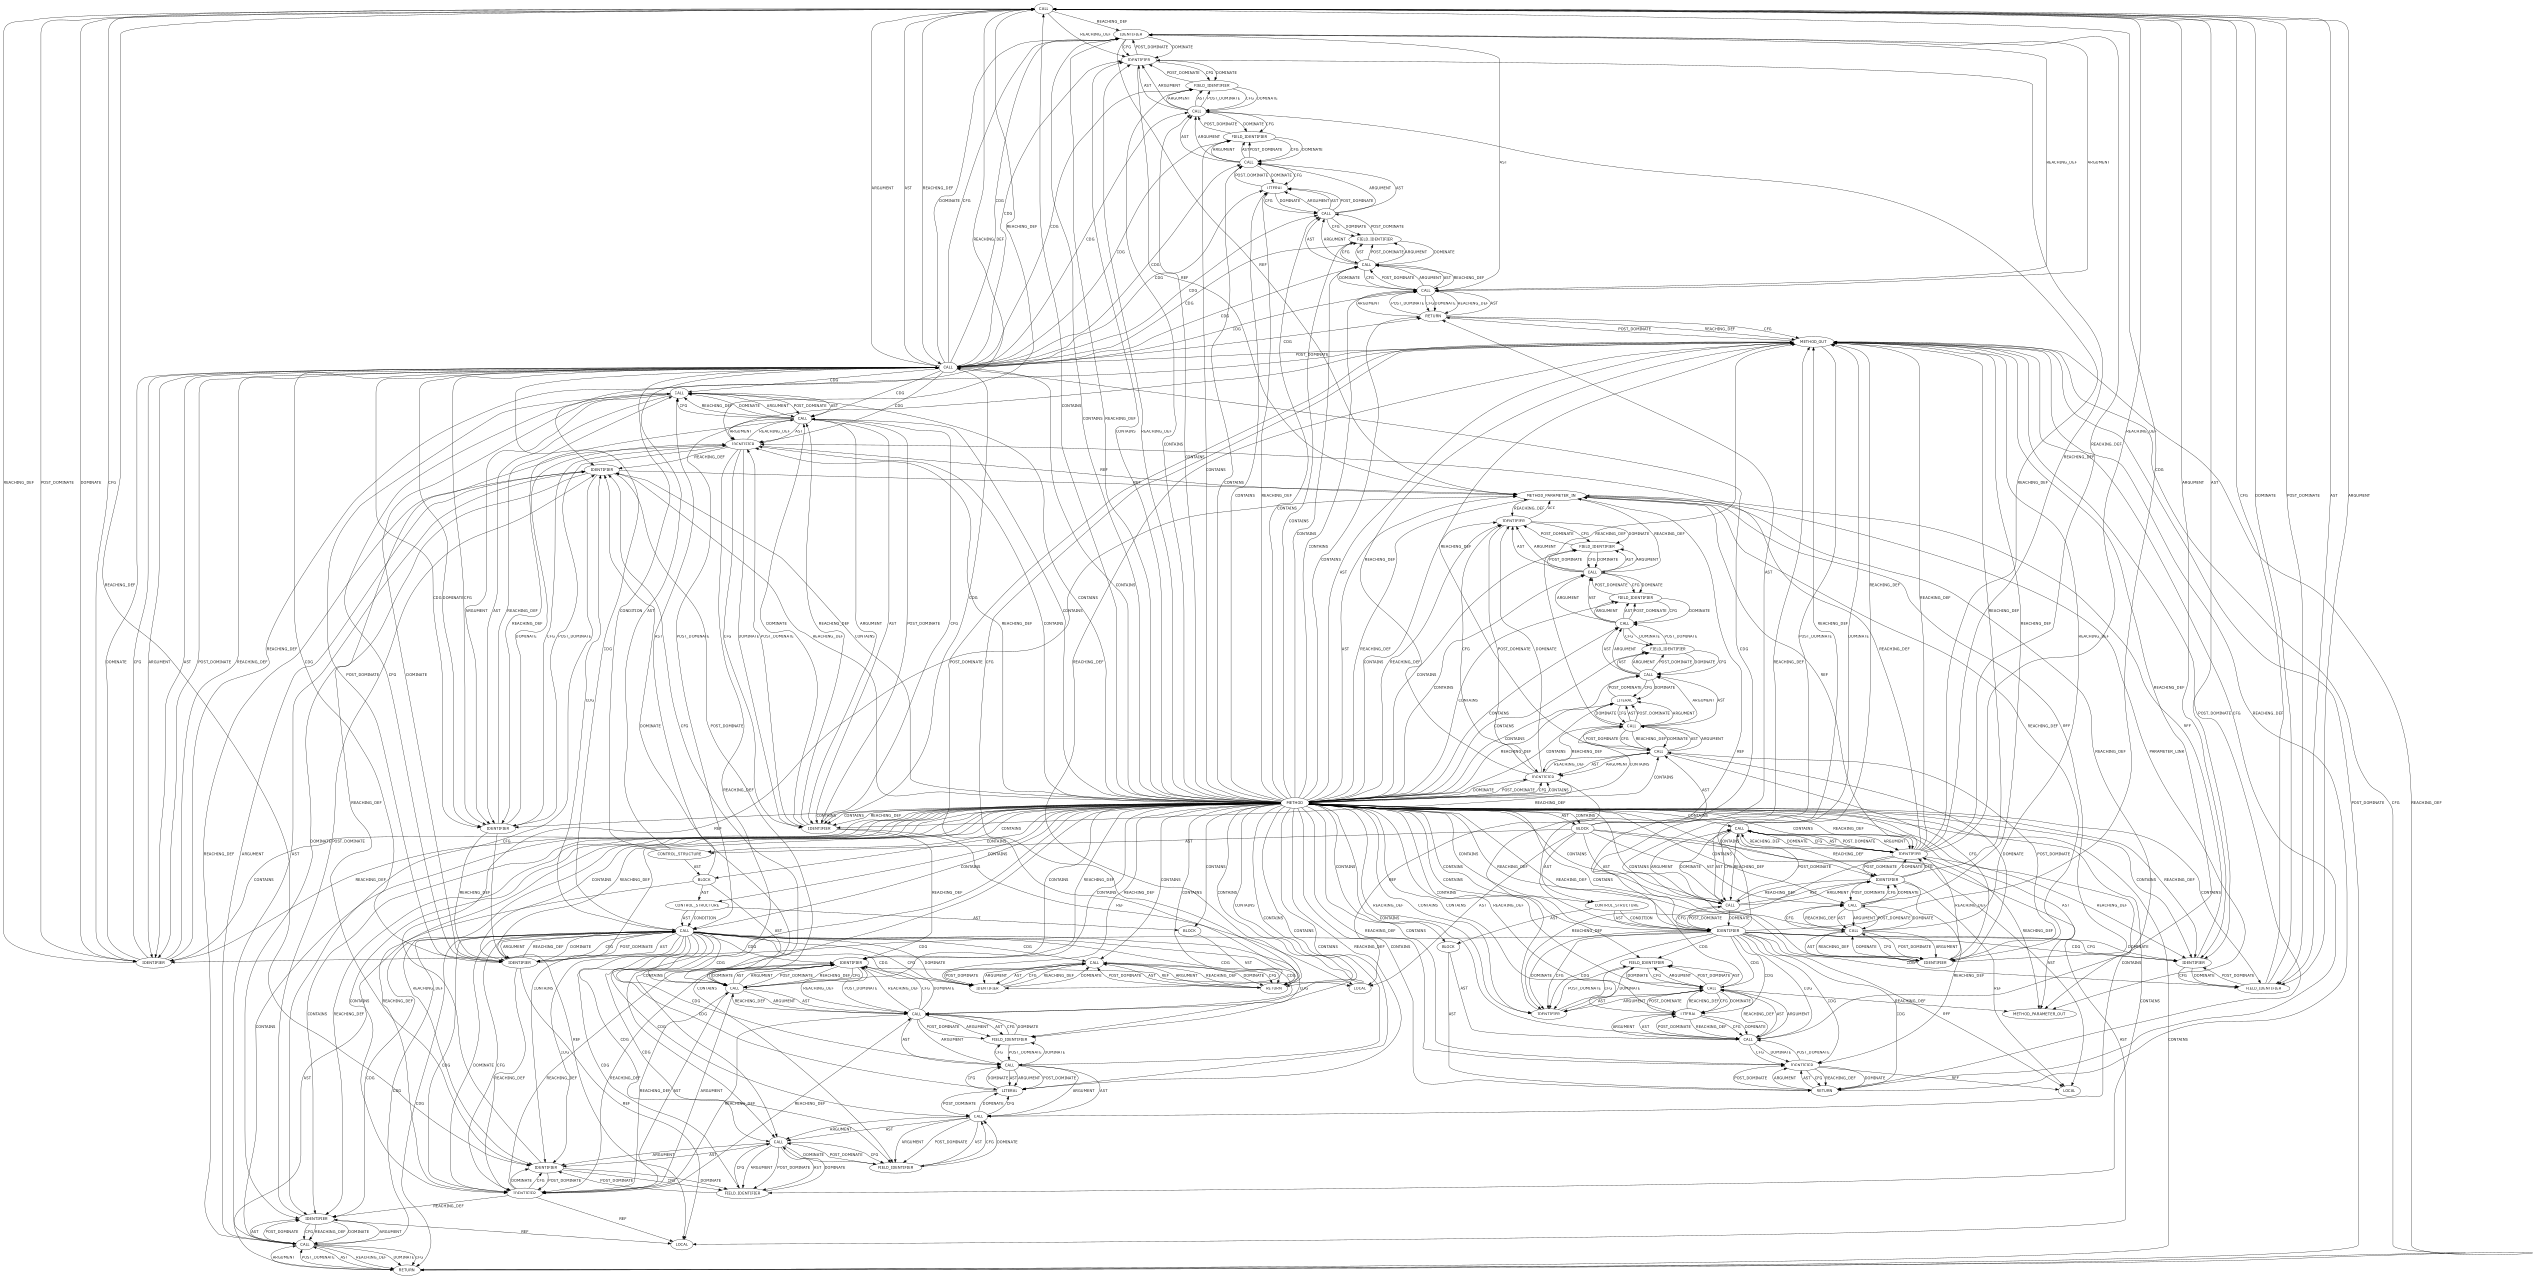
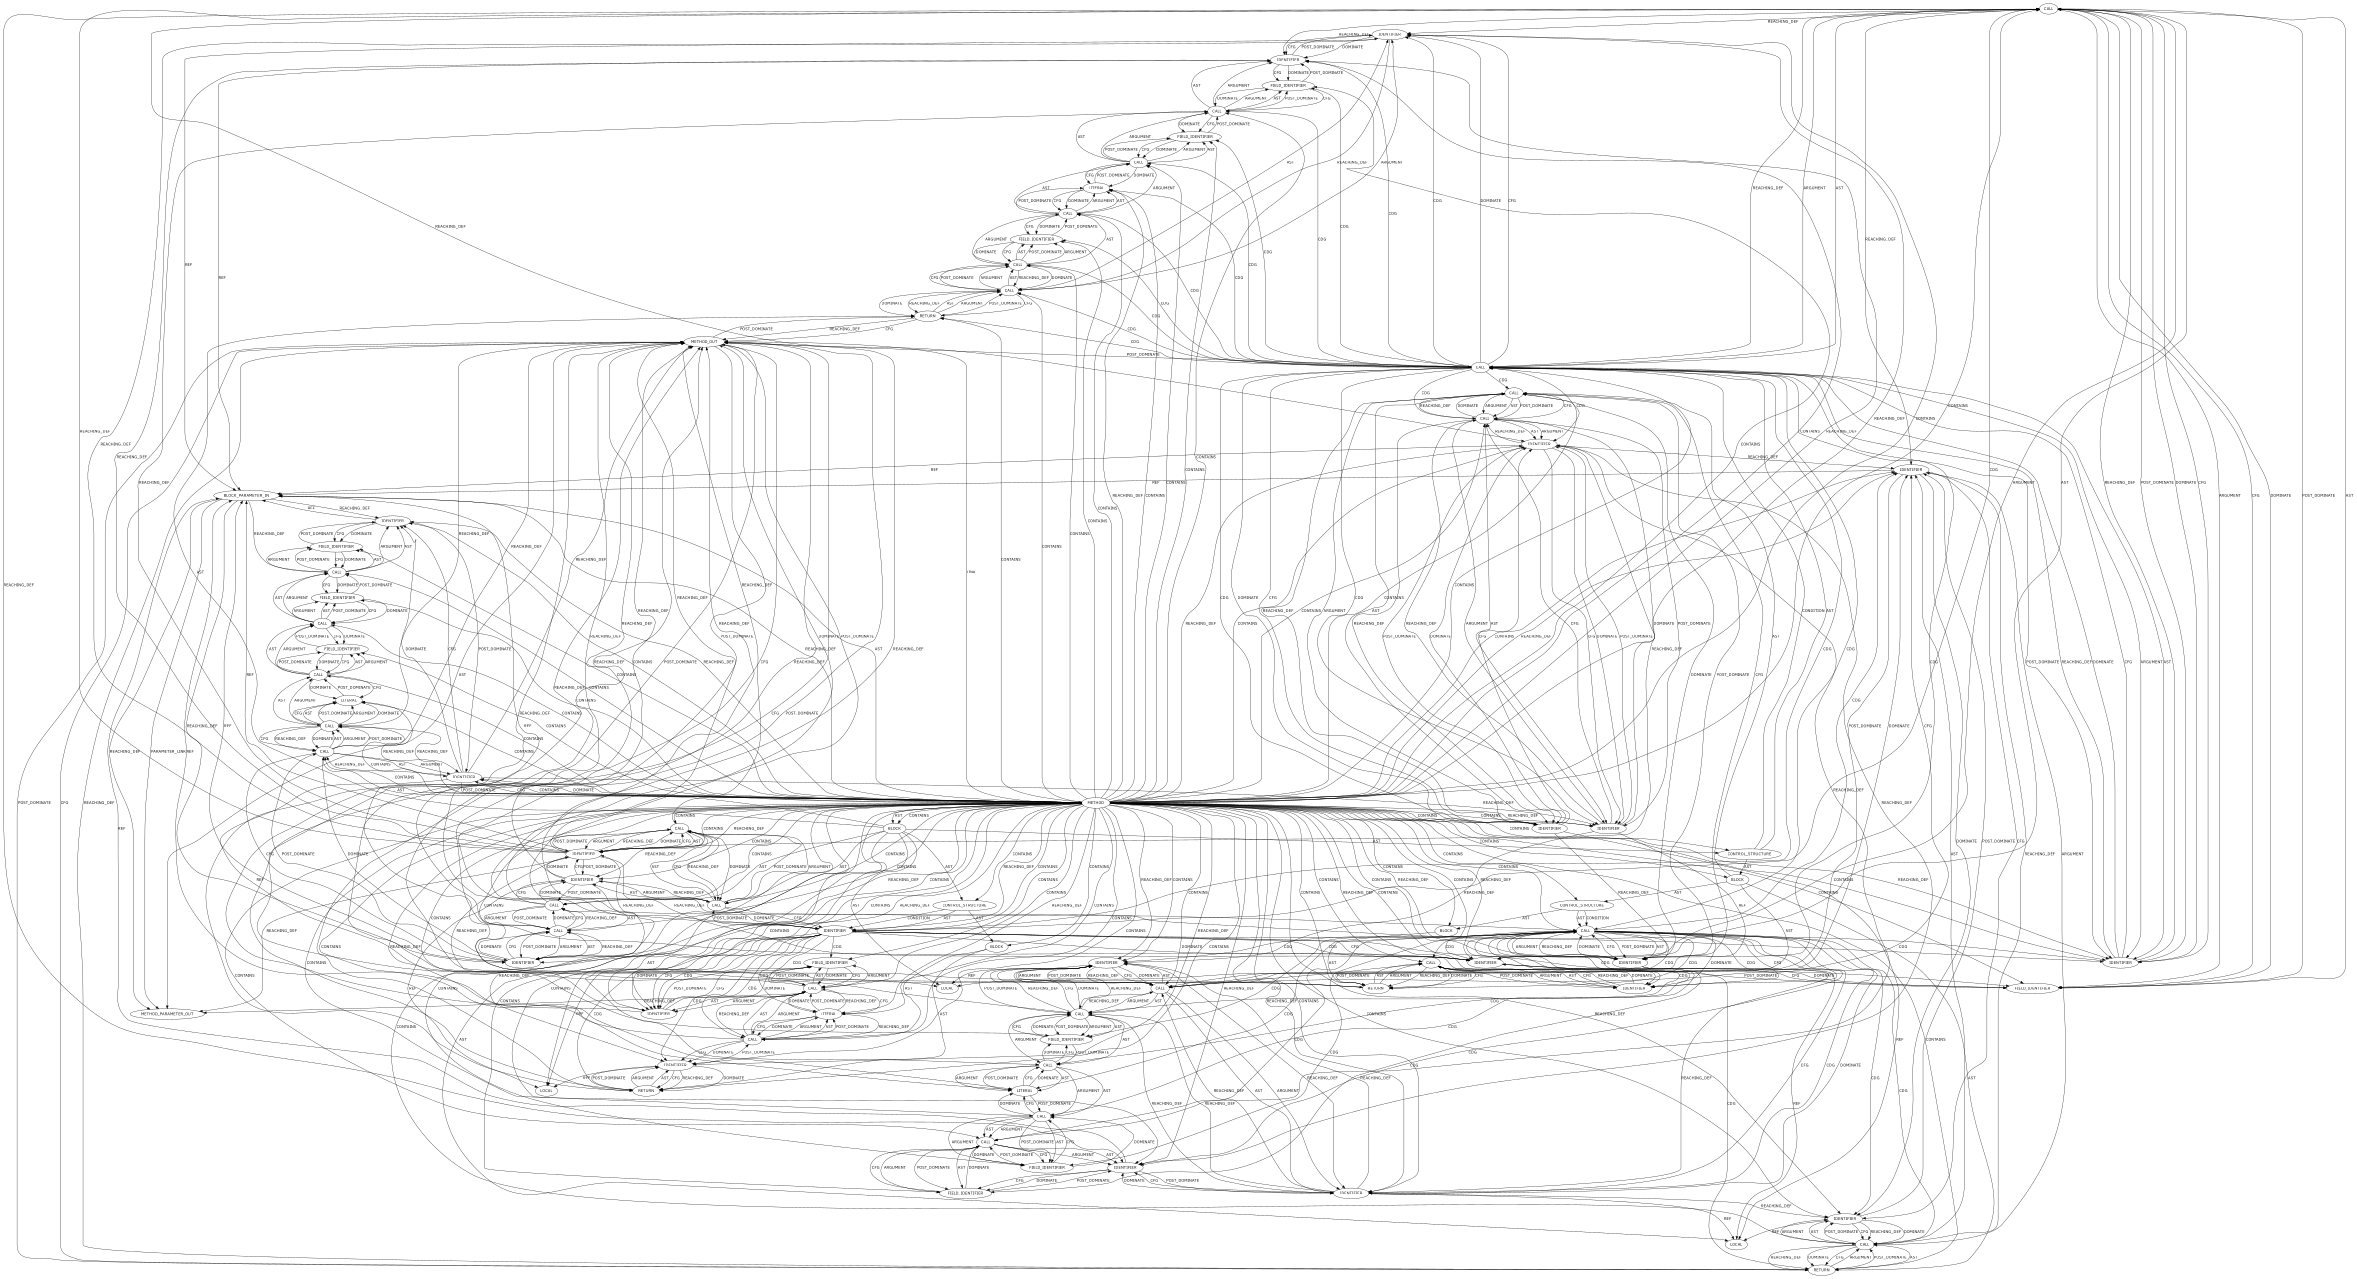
(1551, 496) -> (246, 496)
(1344, 572) -> (971, 572)
(1841, 820) -> (461, 664)
